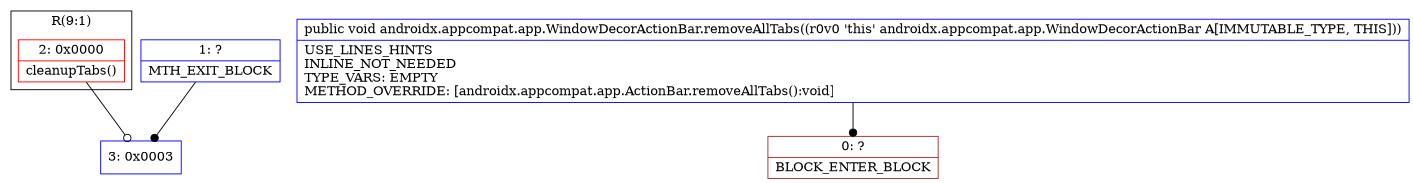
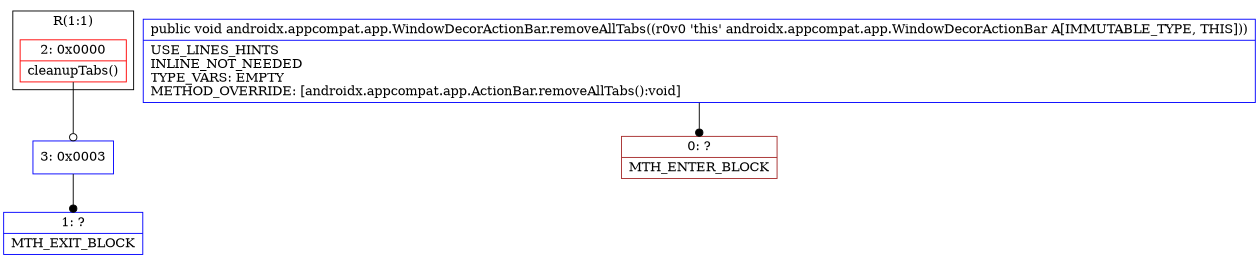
(71, 22) -> (73, 22)
(176, 109) -> (73, 189)
(853, 167) -> (699, 167)
